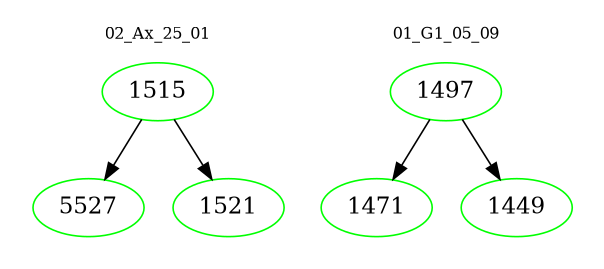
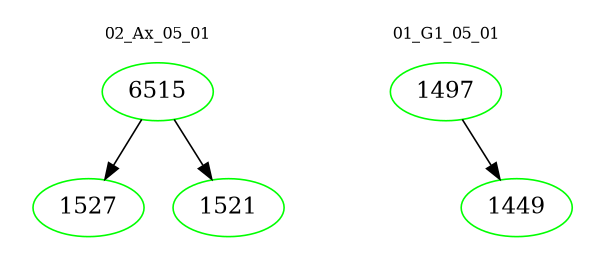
(158, 35) -> (158, 35)
(447, 35) -> (447, 35)
(158, 92) -> (158, 92)
(89, 208) -> (89, 208)
(377, 208) -> none
